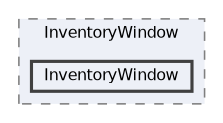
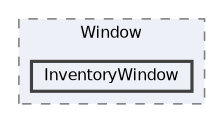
(112, 34) -> (112, 34)
